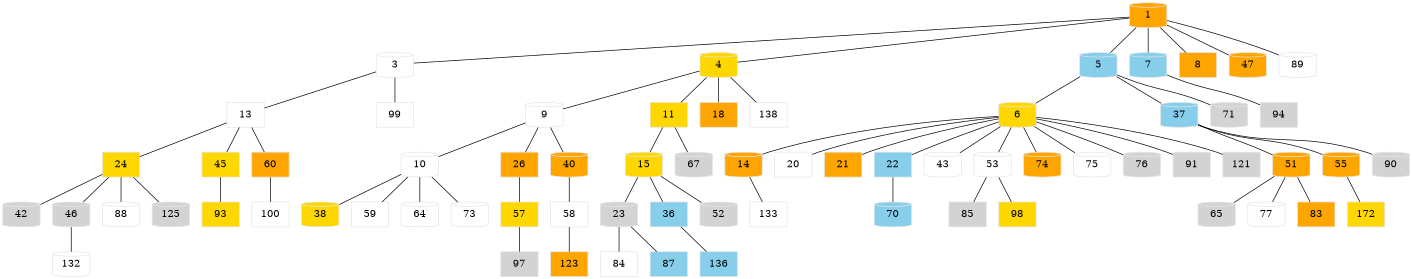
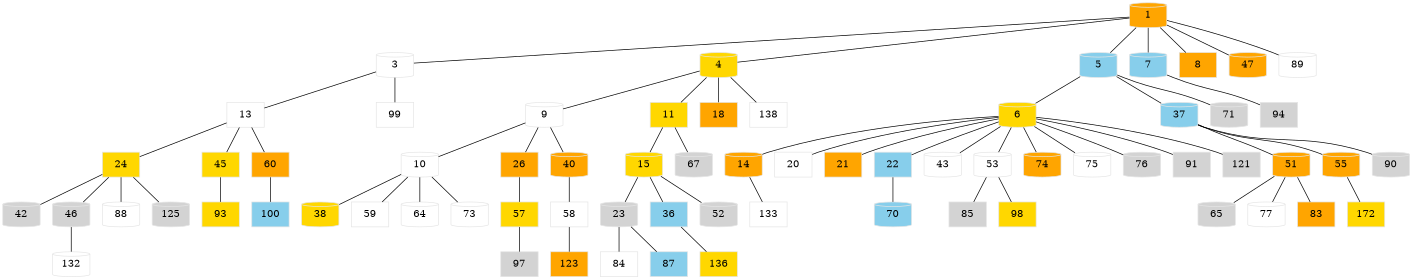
(270, 214) -> (270, 214)
(719, 264) -> (719, 264)
